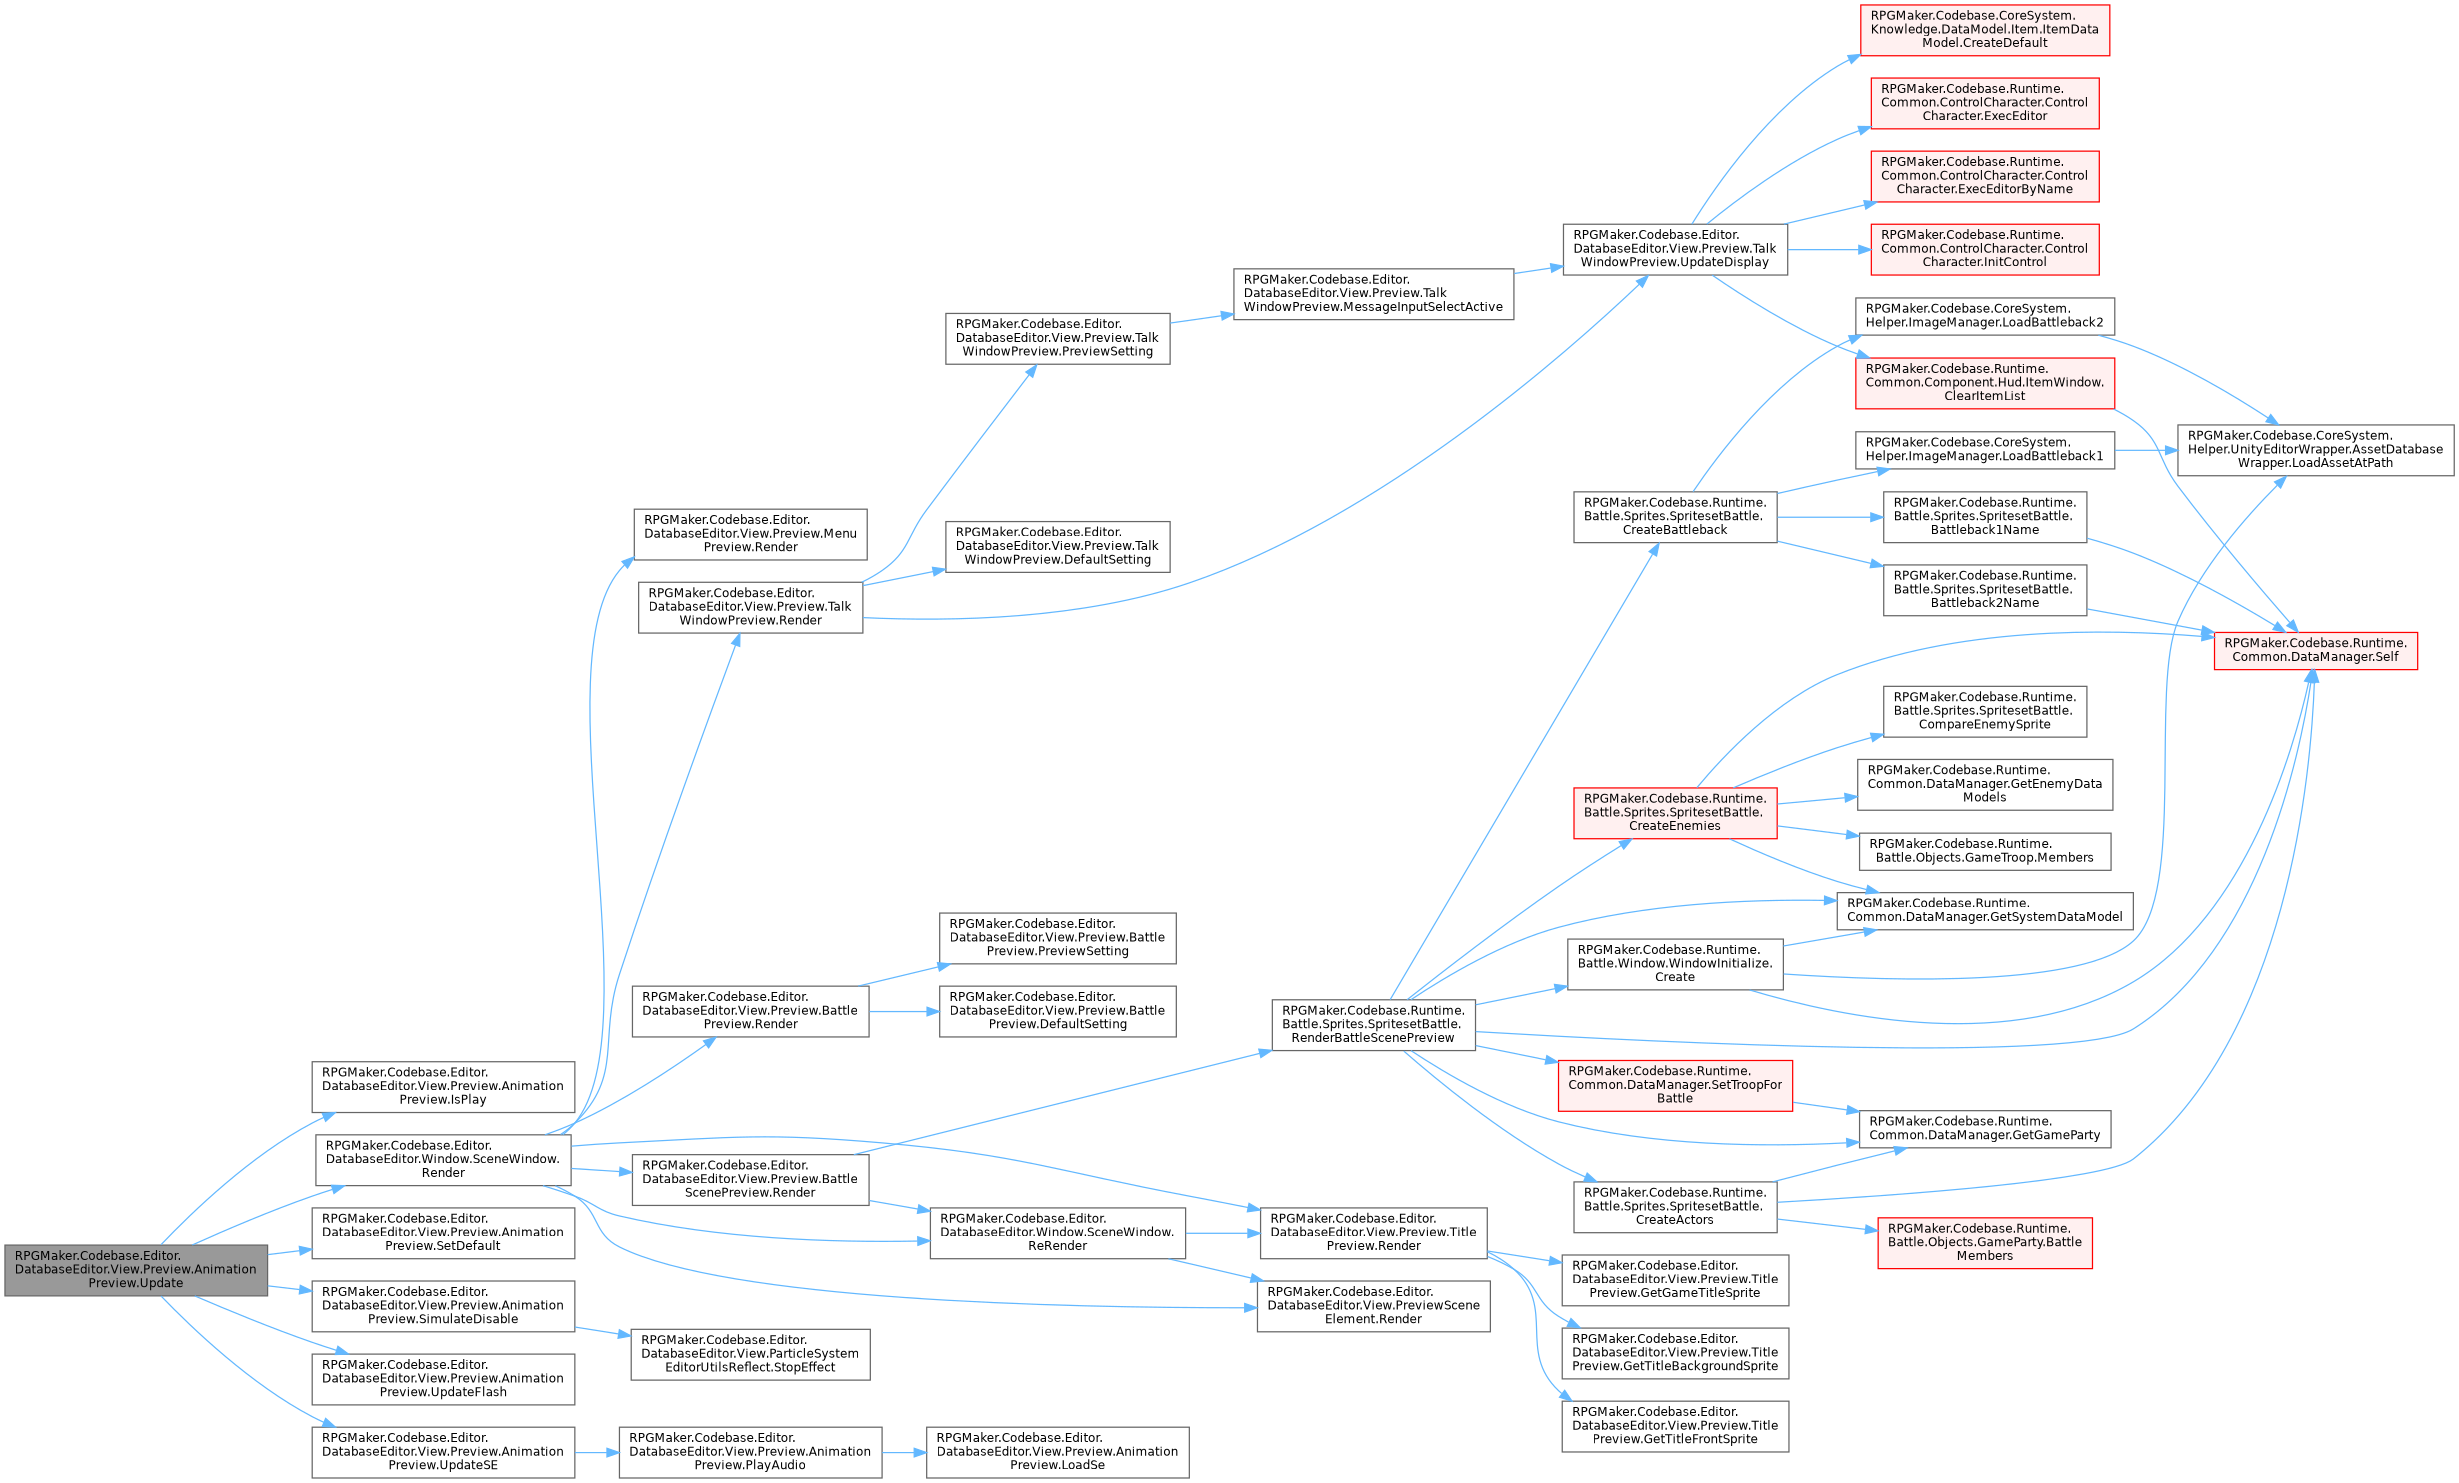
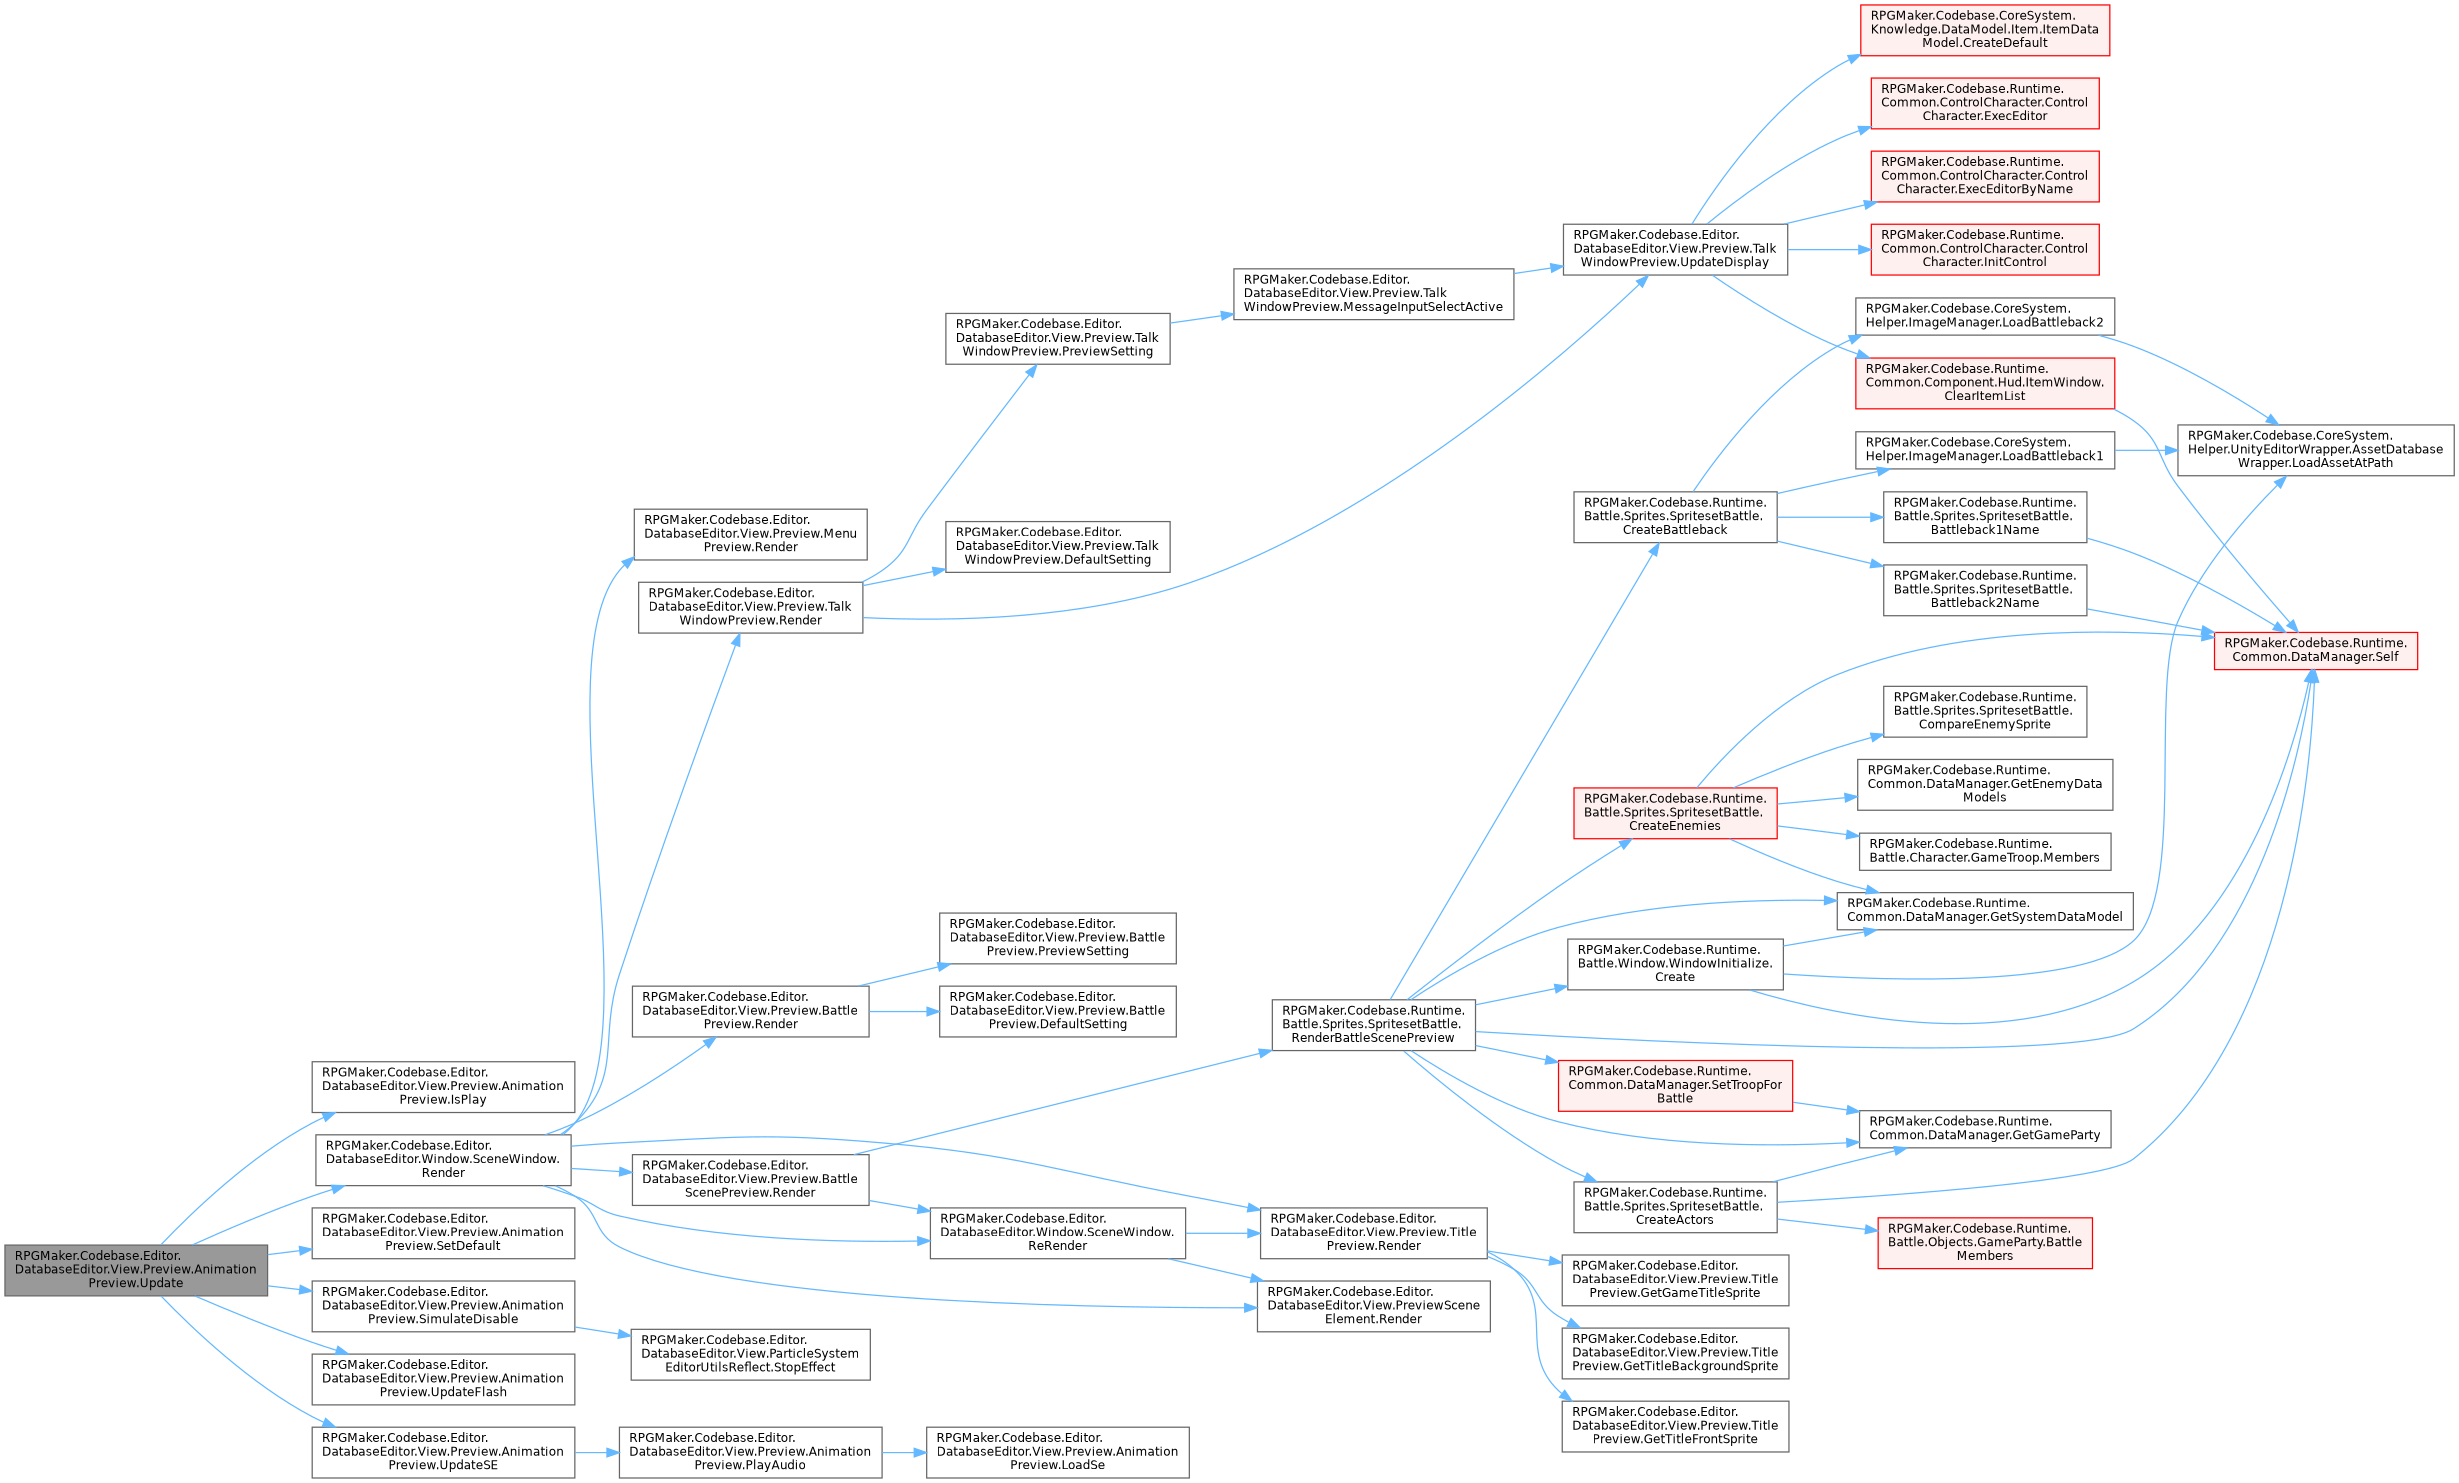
(1985, 852) -> (1985, 852)
